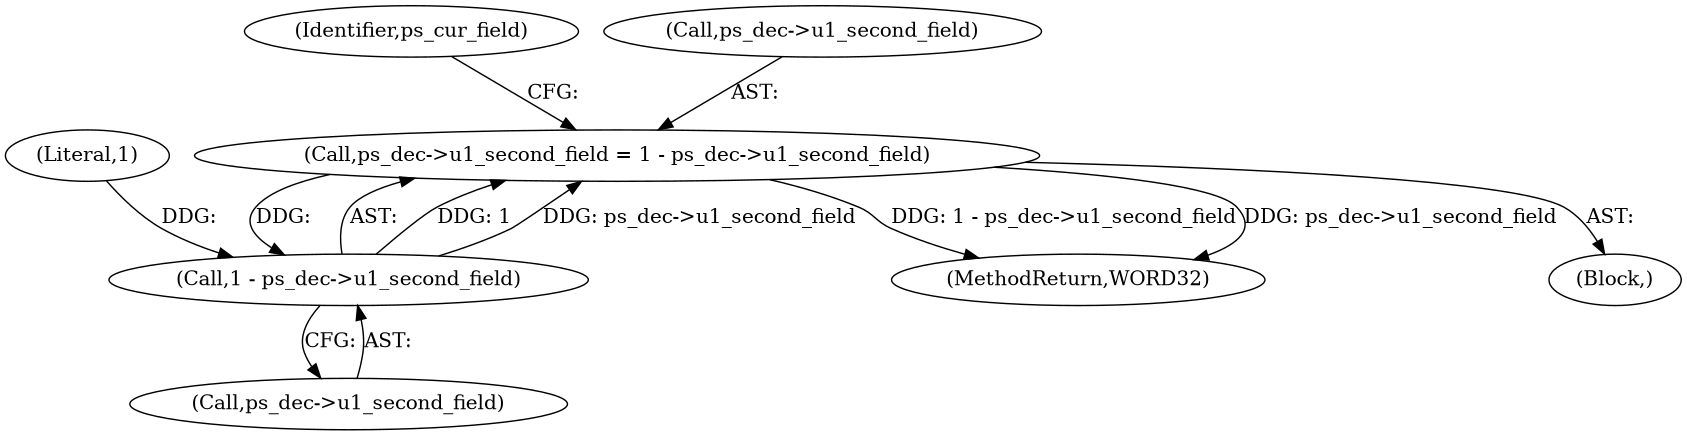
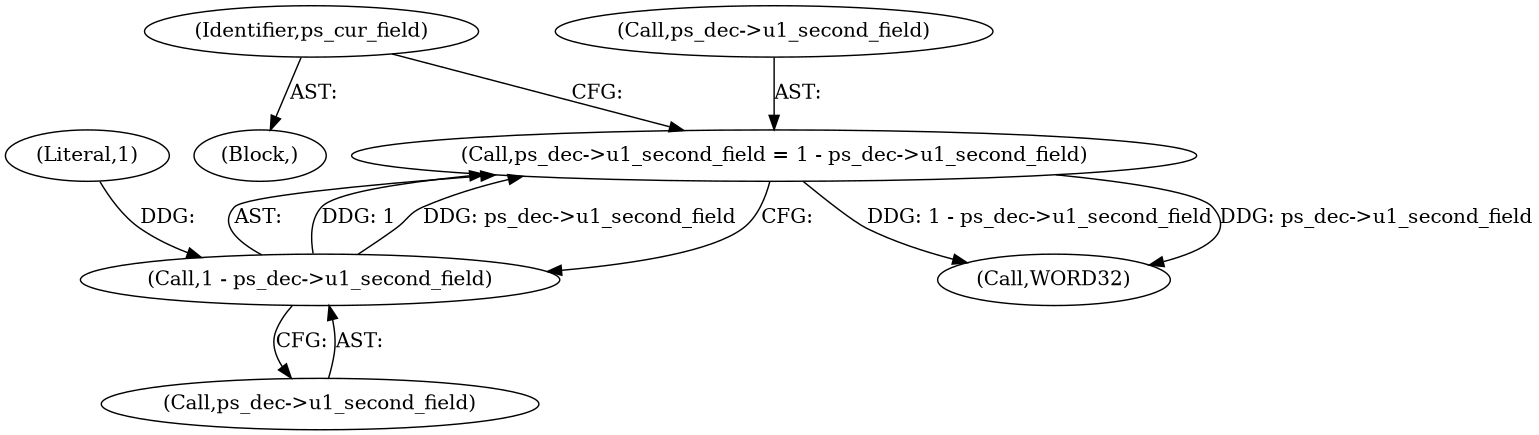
(1320, 174) -> (289, 87)
(287, 218) -> (791, 218)
(1078, 280) -> (1054, 280)
